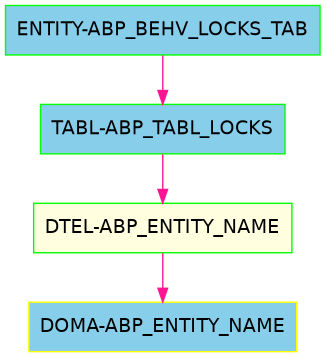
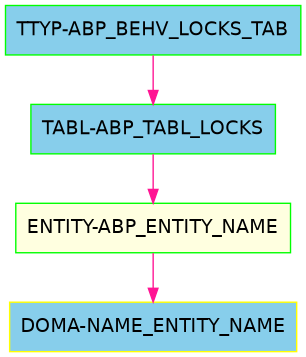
(163, 30) -> (153, 30)
(163, 228) -> (153, 228)
(163, 327) -> (153, 327)
